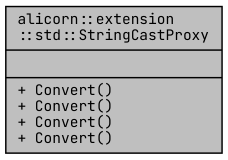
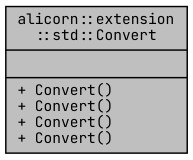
(114, 36) -> (97, 36)
